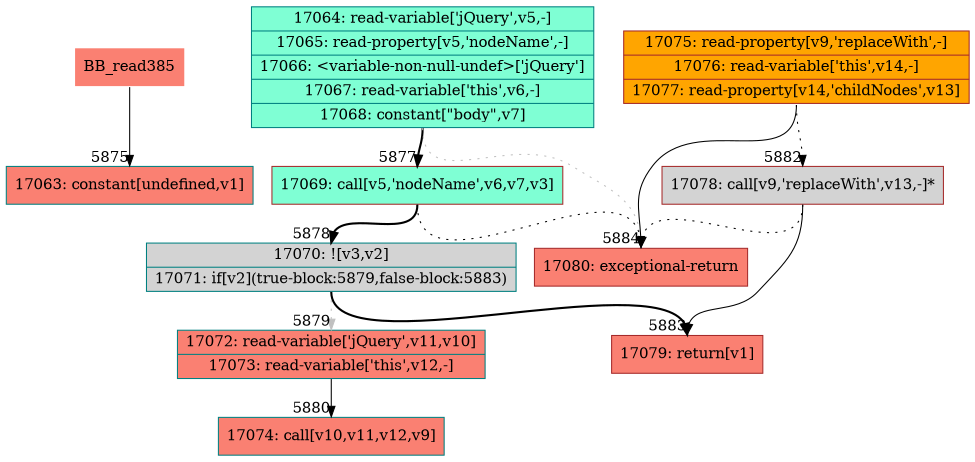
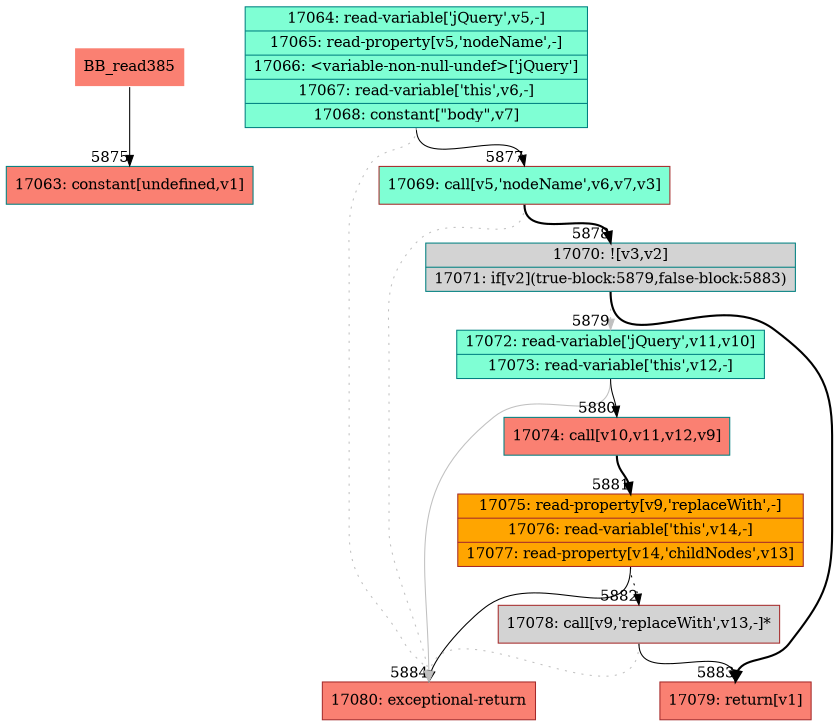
(420, 147) -> (465, 148)
(524, 227) -> (389, 392)
(727, 227) -> (539, 664)
(331, 354) -> (611, 354)
none -> (447, 469)
none -> (621, 470)
